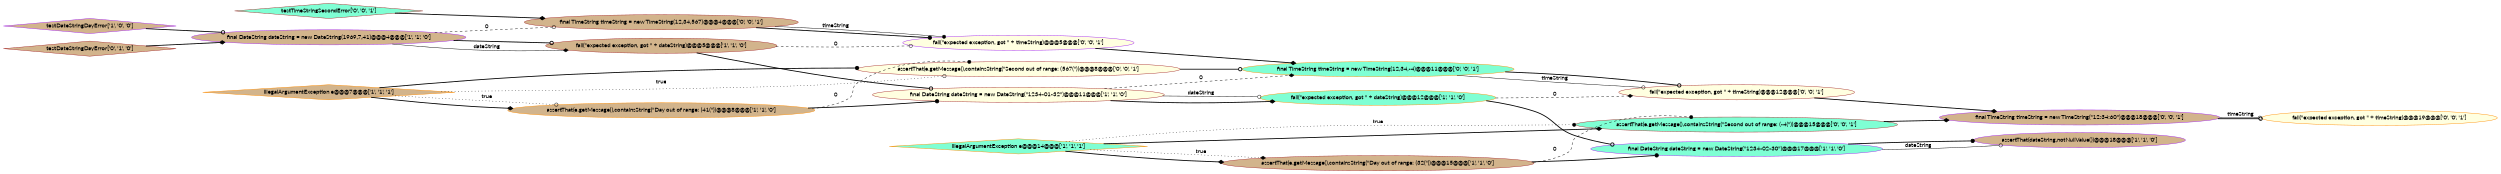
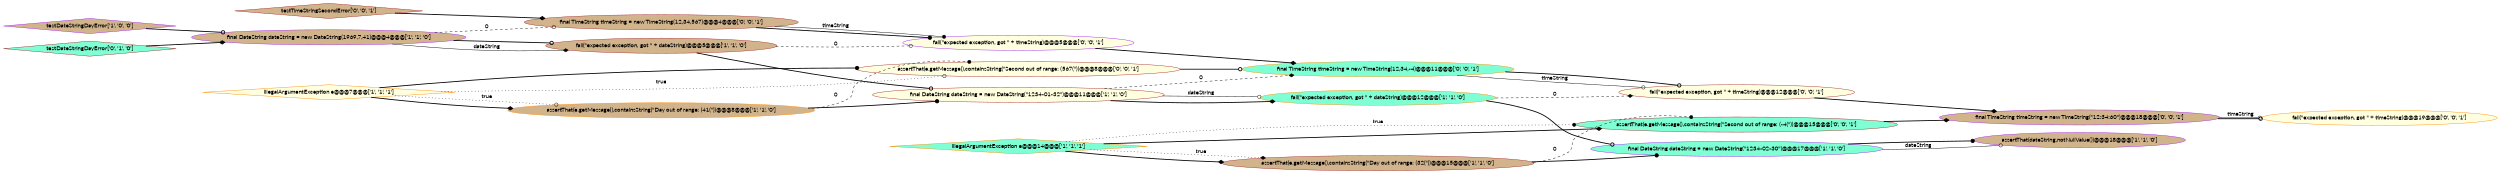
(329, 11) -> (329, 11)
(90, 49) -> (90, 49)
(329, 92) -> (329, 92)
